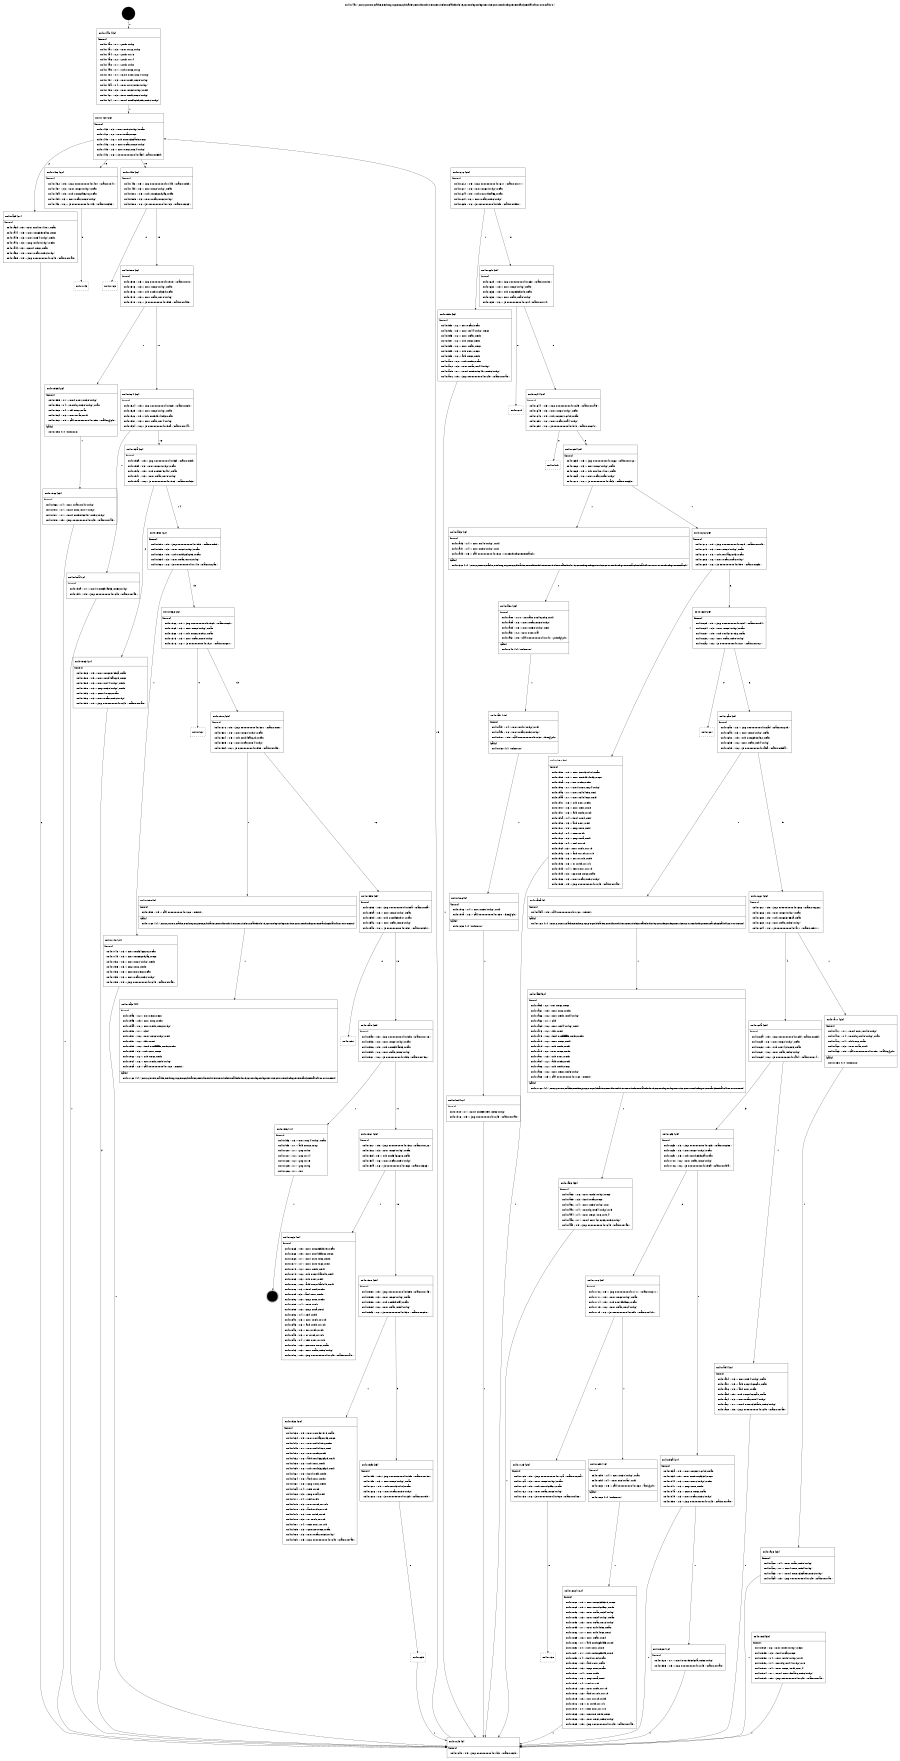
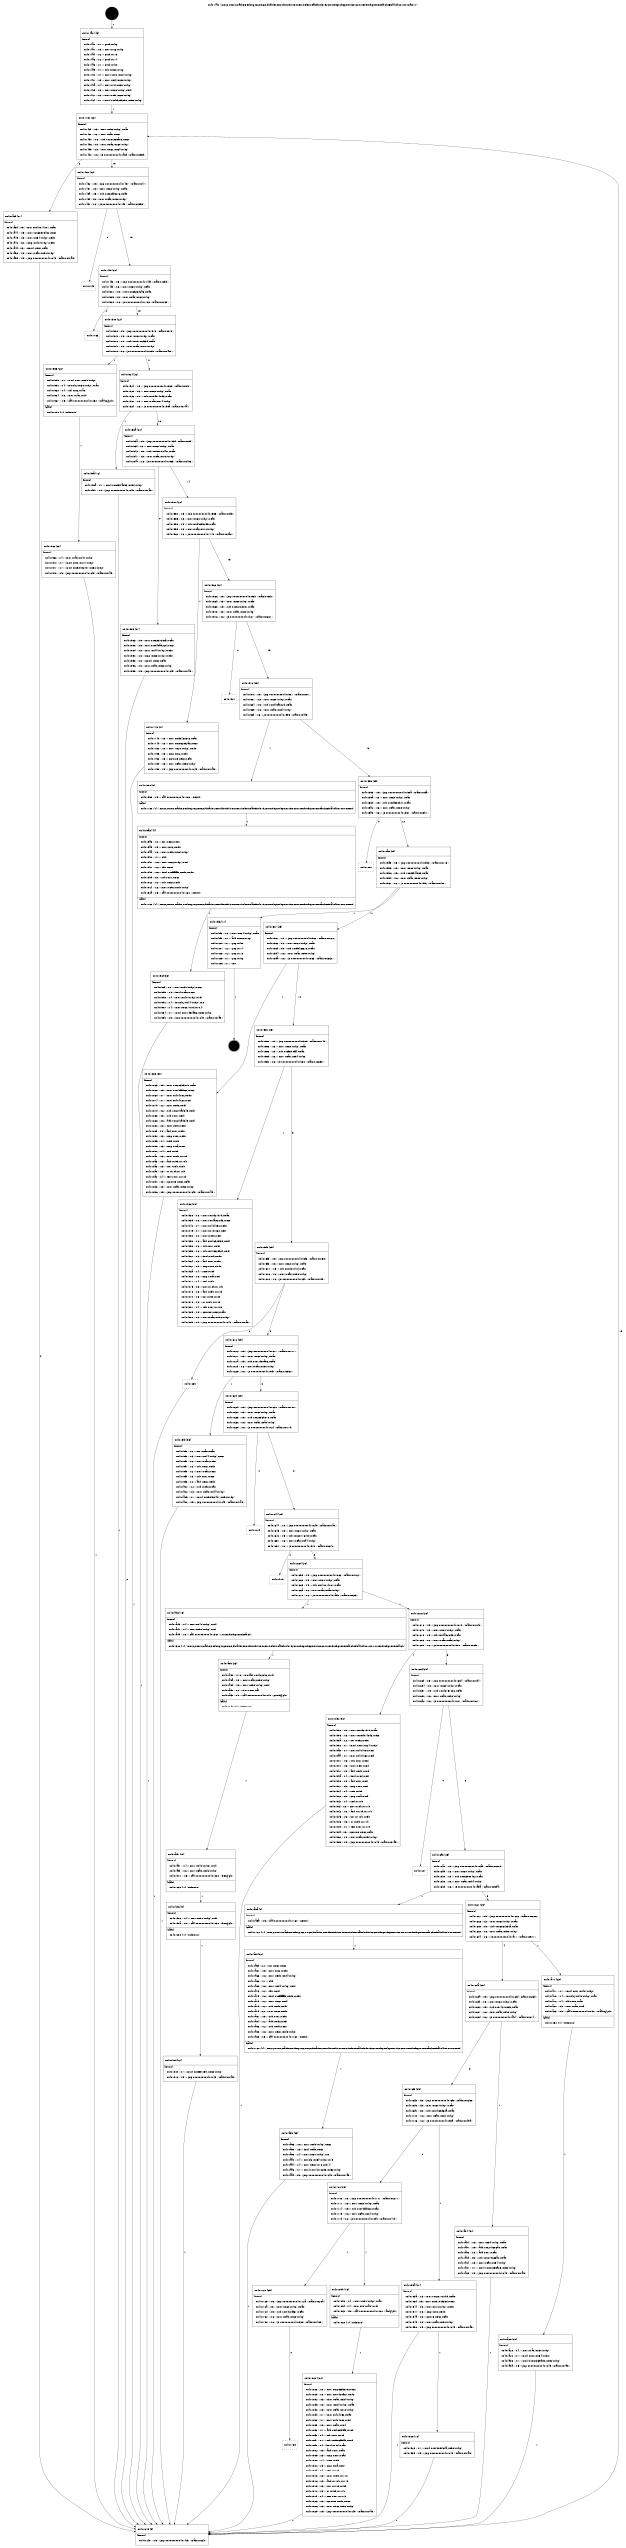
(143, 163) -> (123, 236)
none -> (198, 938)
none -> (276, 1309)
none -> (147, 1861)
